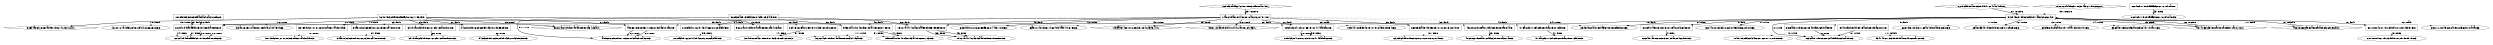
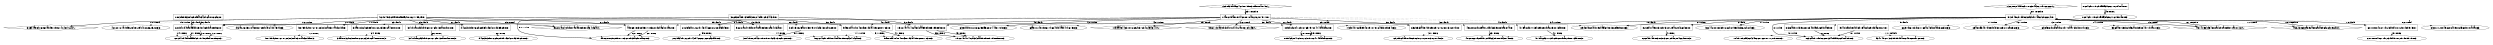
(1982, 6) -> none
